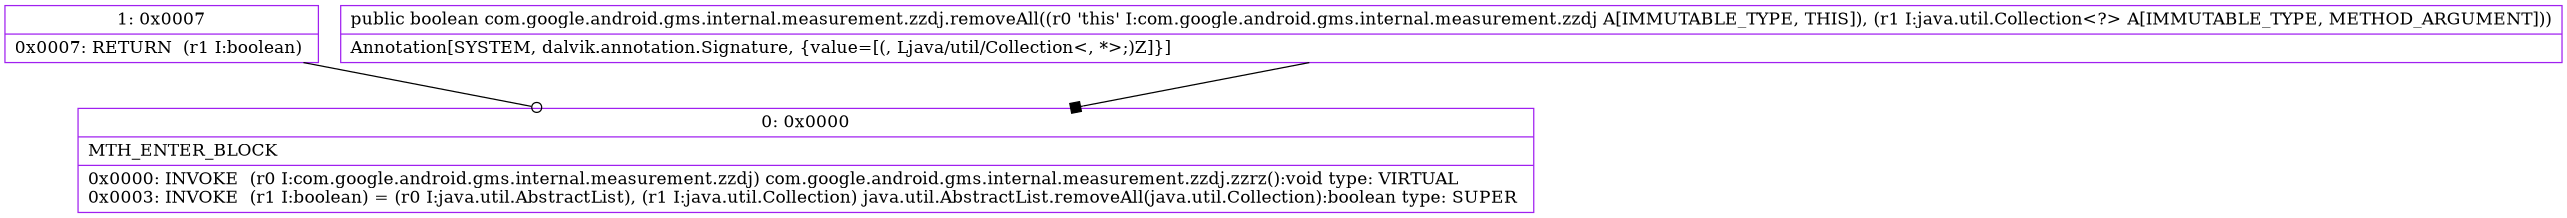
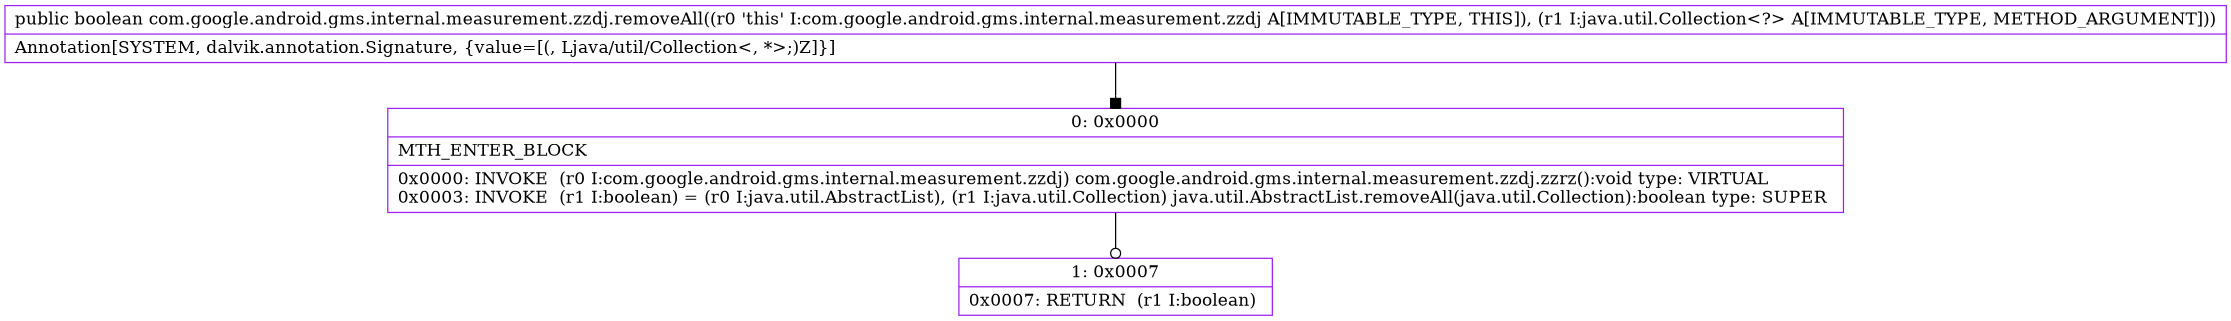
(417, 85) -> (1116, 230)
